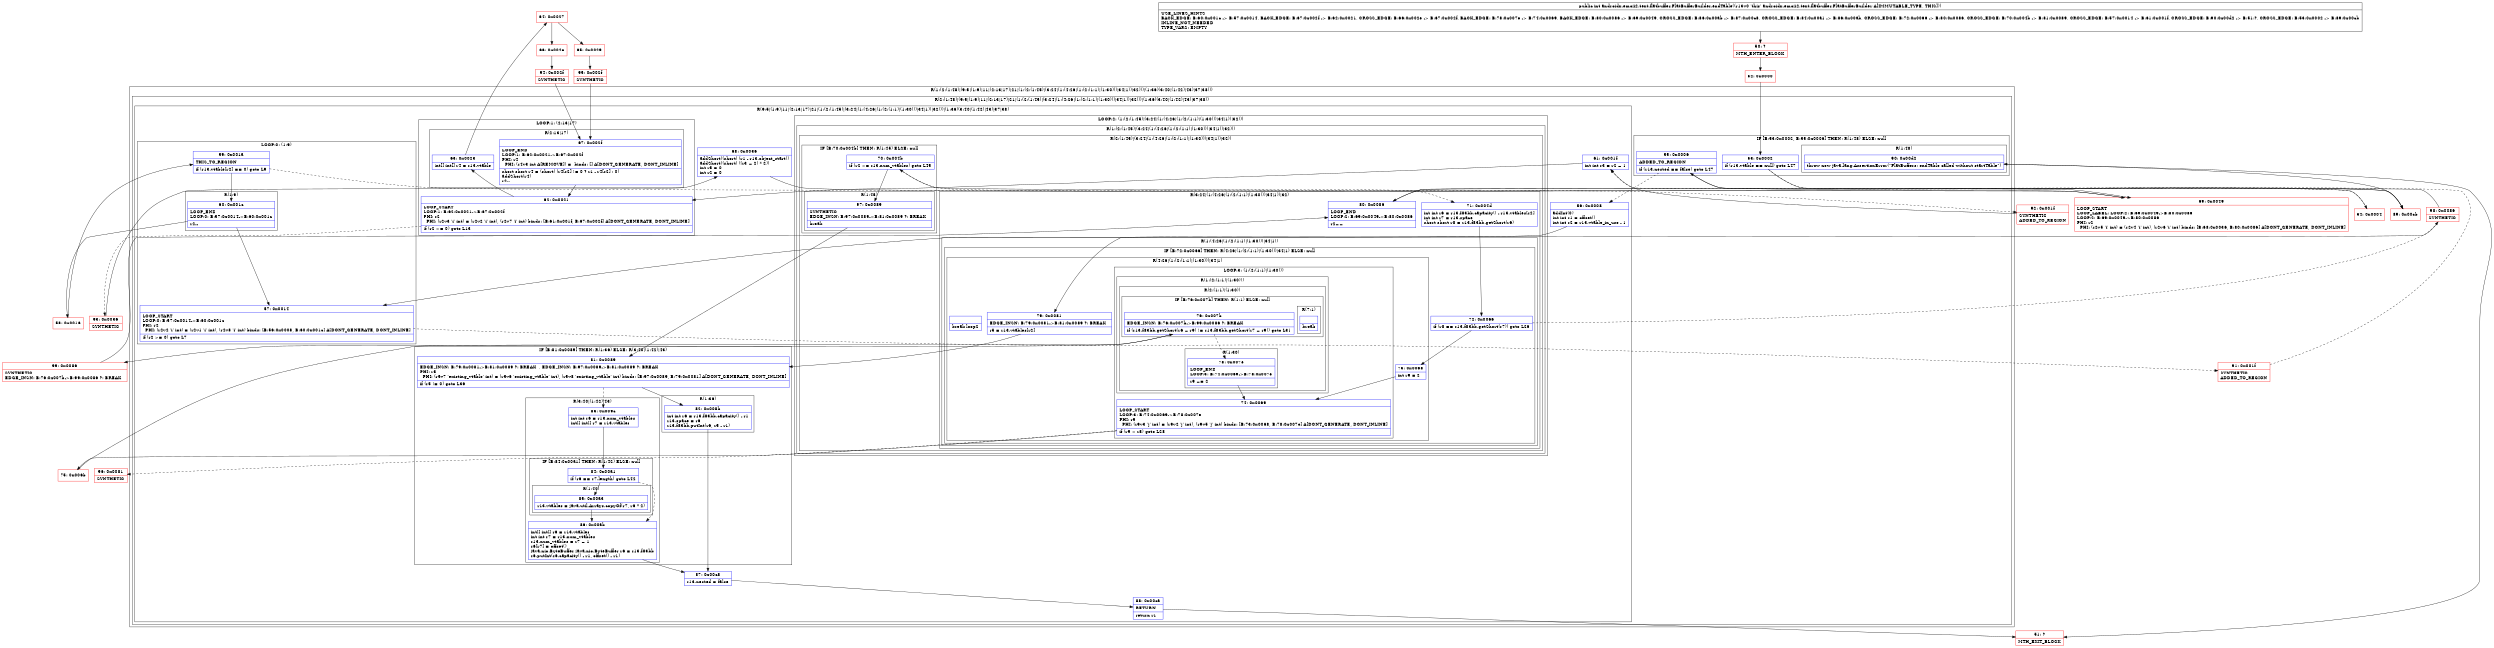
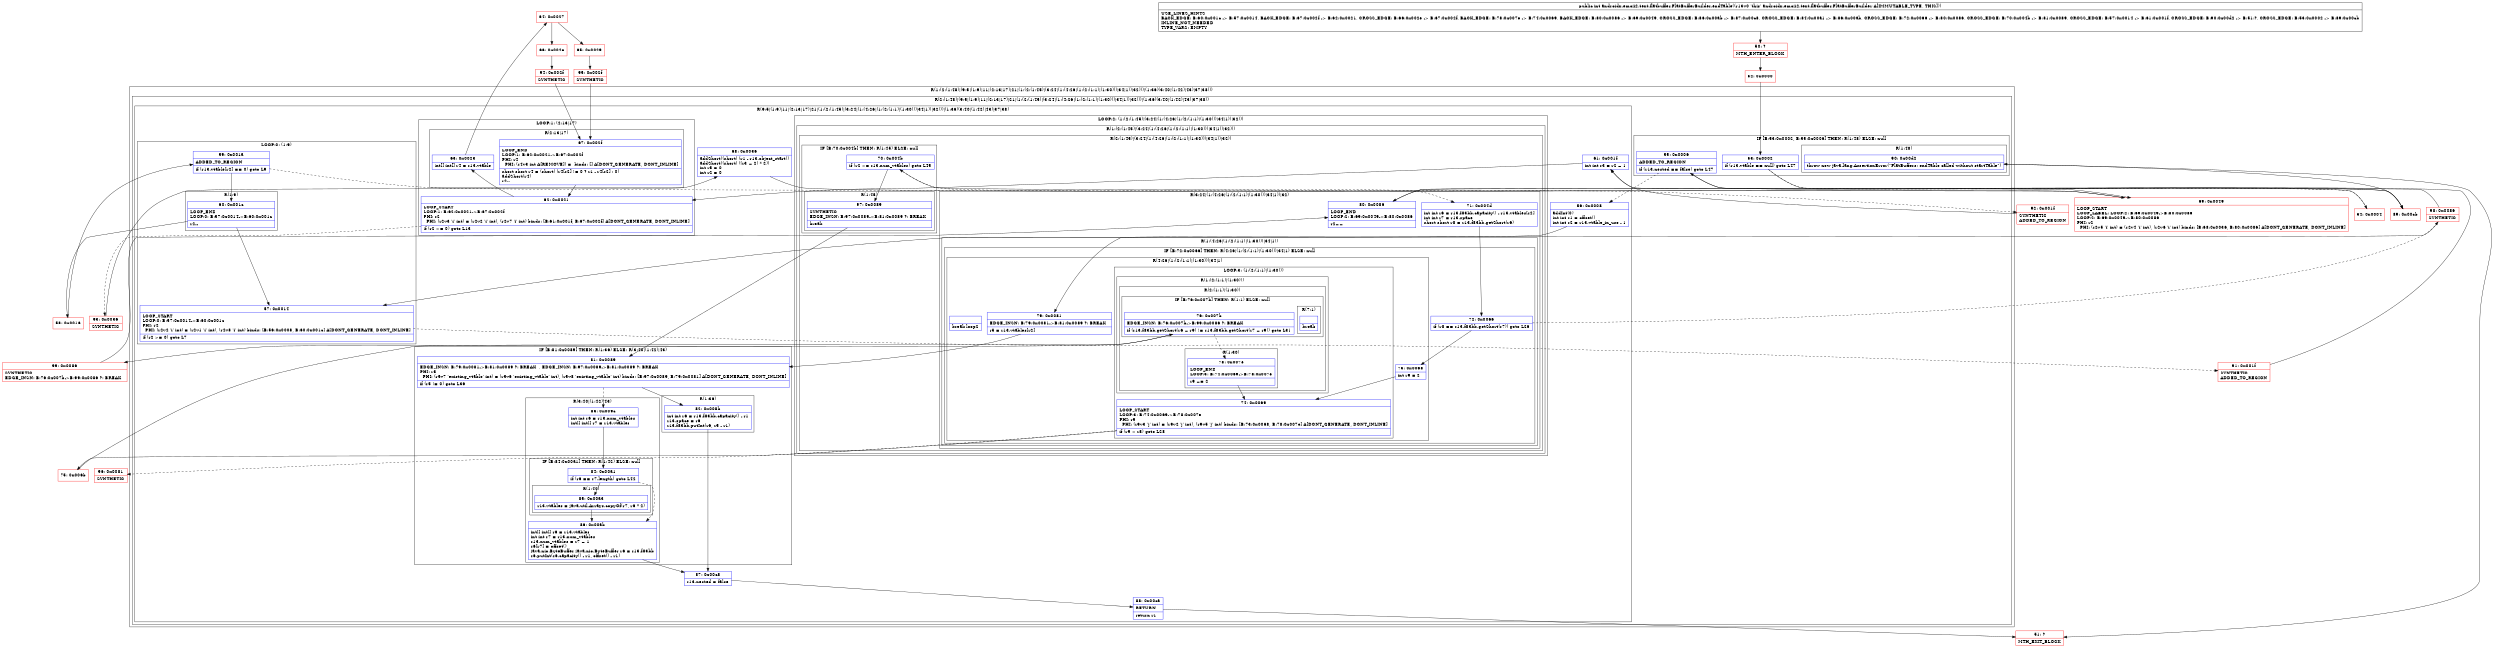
(216, 162) -> (219, 162)
(2433, 190) -> (2433, 190)
